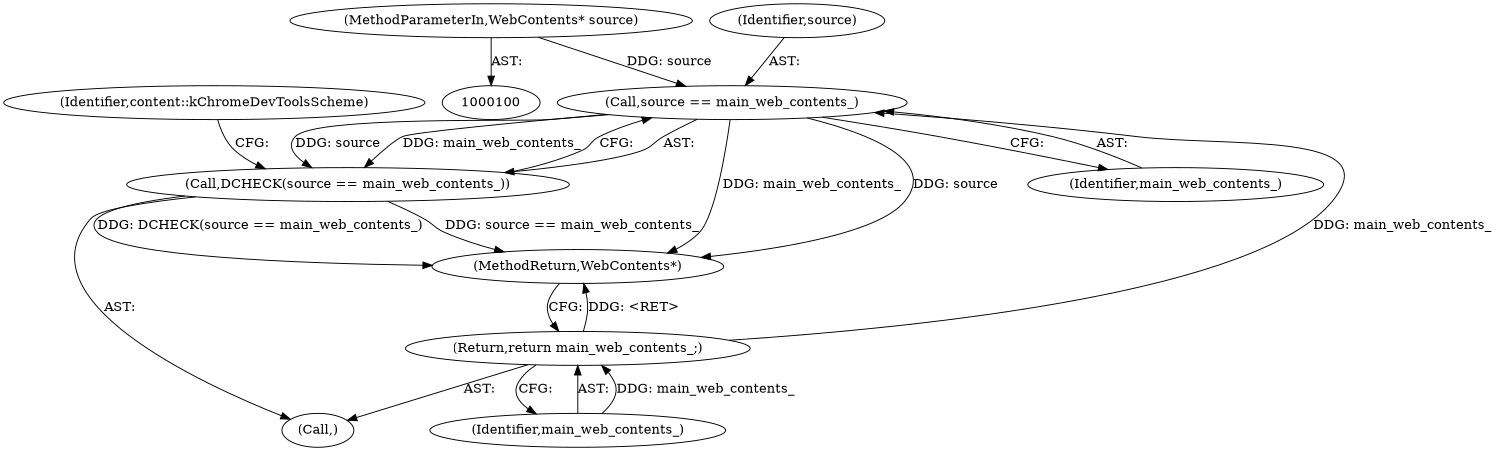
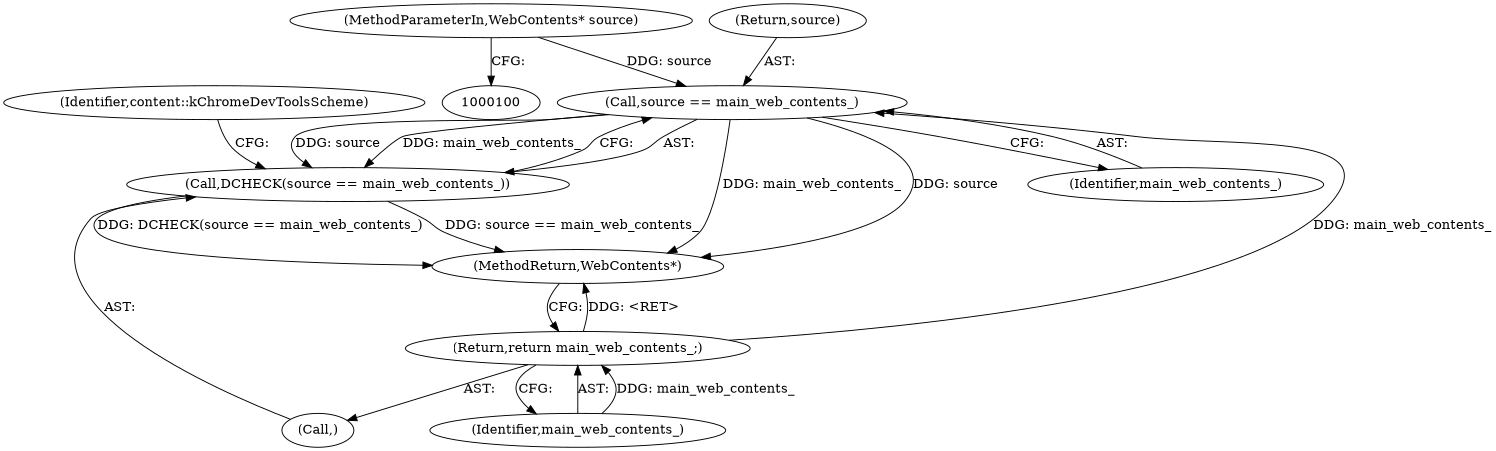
(797, 21) -> (788, 21)
(509, 62) -> (510, 62)
(101, 310) -> (108, 317)
